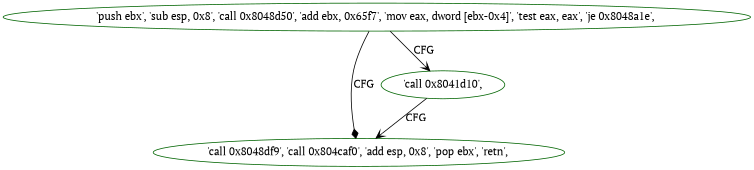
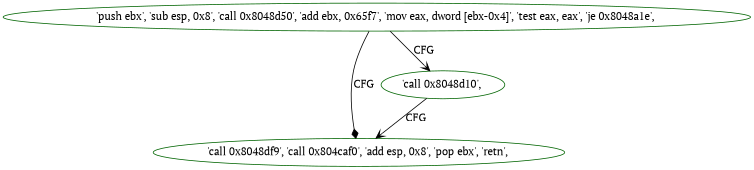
(443, 85) -> (443, 85)
